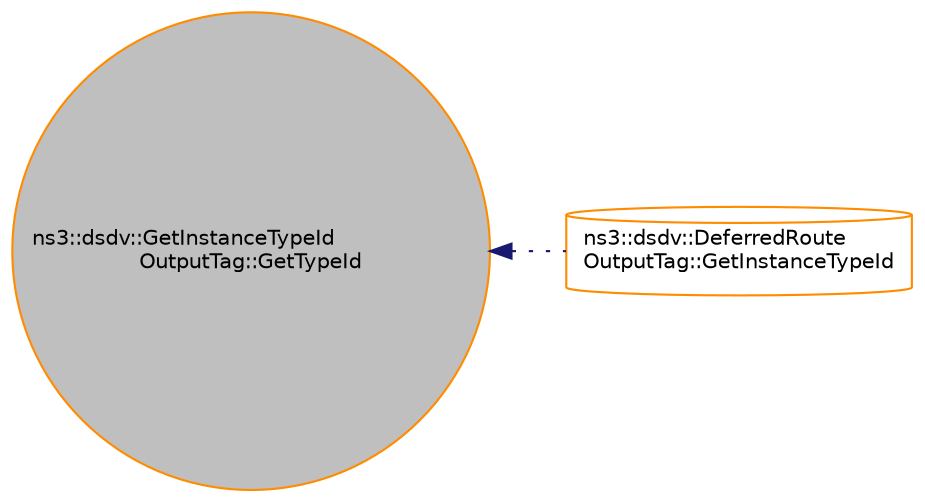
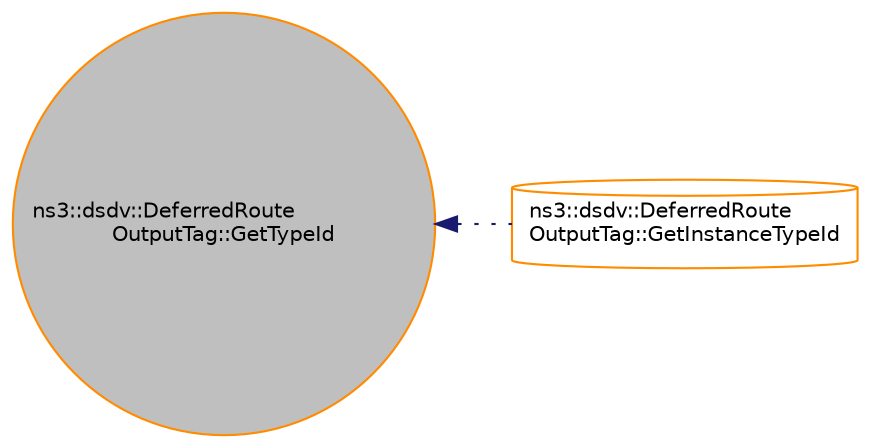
(251, 251) -> (224, 224)
